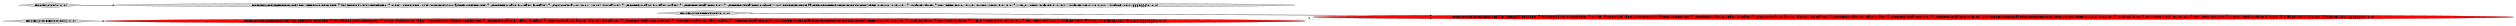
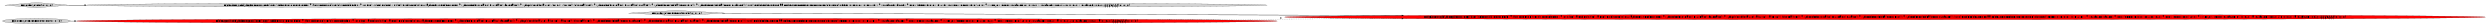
(51, 21) -> (37, 21)
